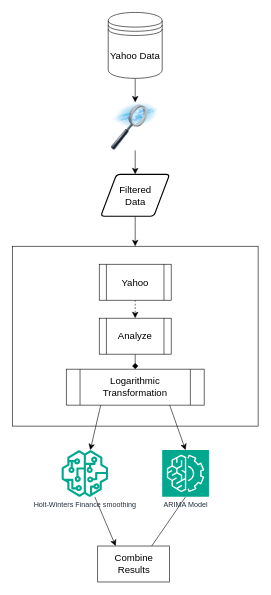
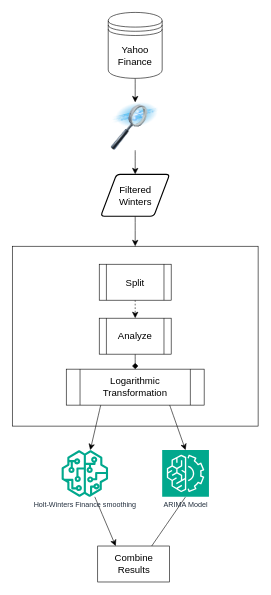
(135, 56) -> (135, 56)
(136, 195) -> (136, 195)
(135, 282) -> (135, 282)
